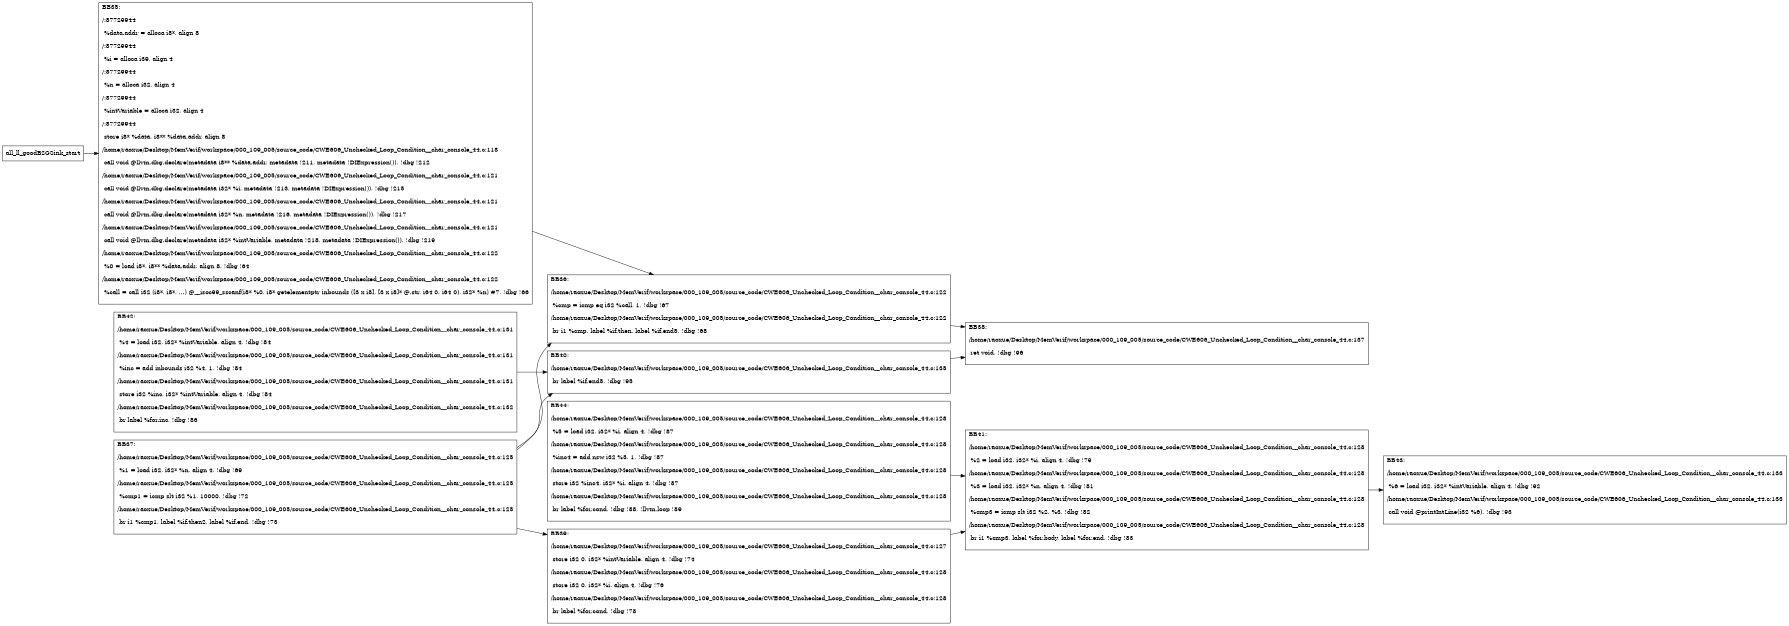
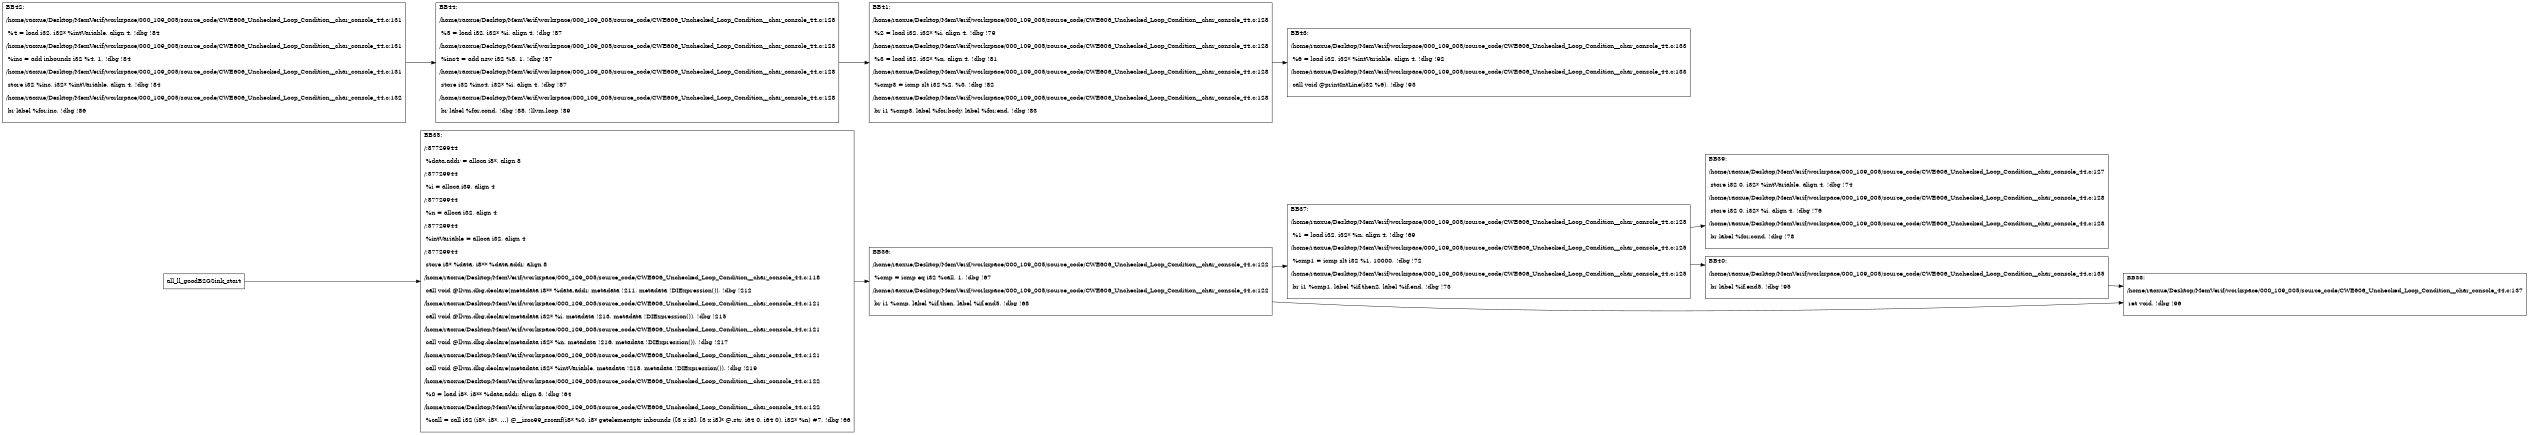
(530, 372) -> (419, 63)
(541, 398) -> (1278, 267)
(956, 533) -> none
